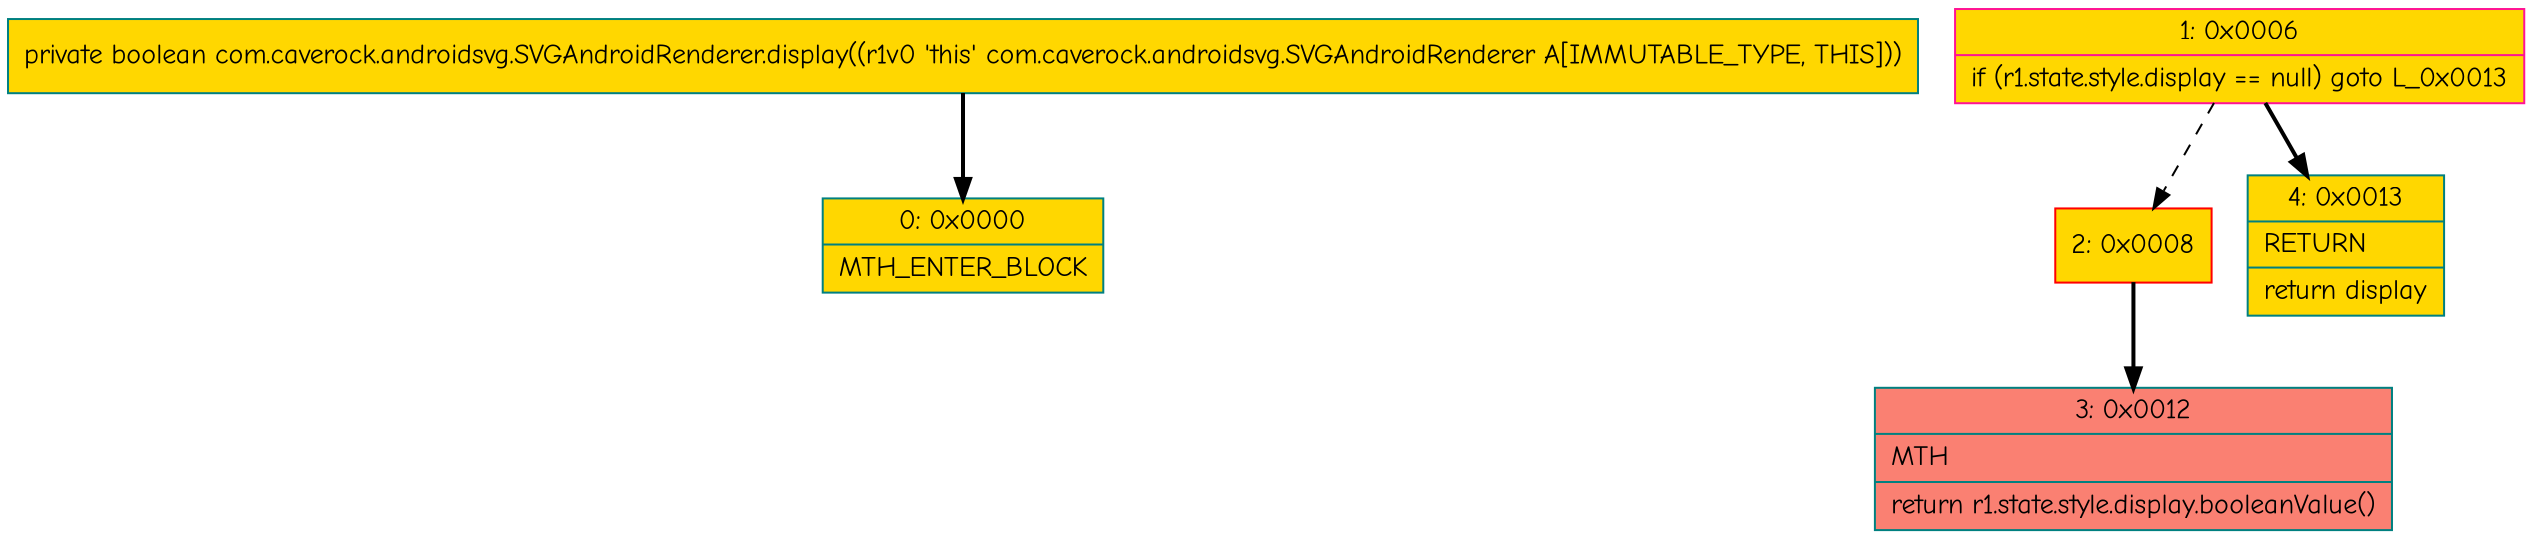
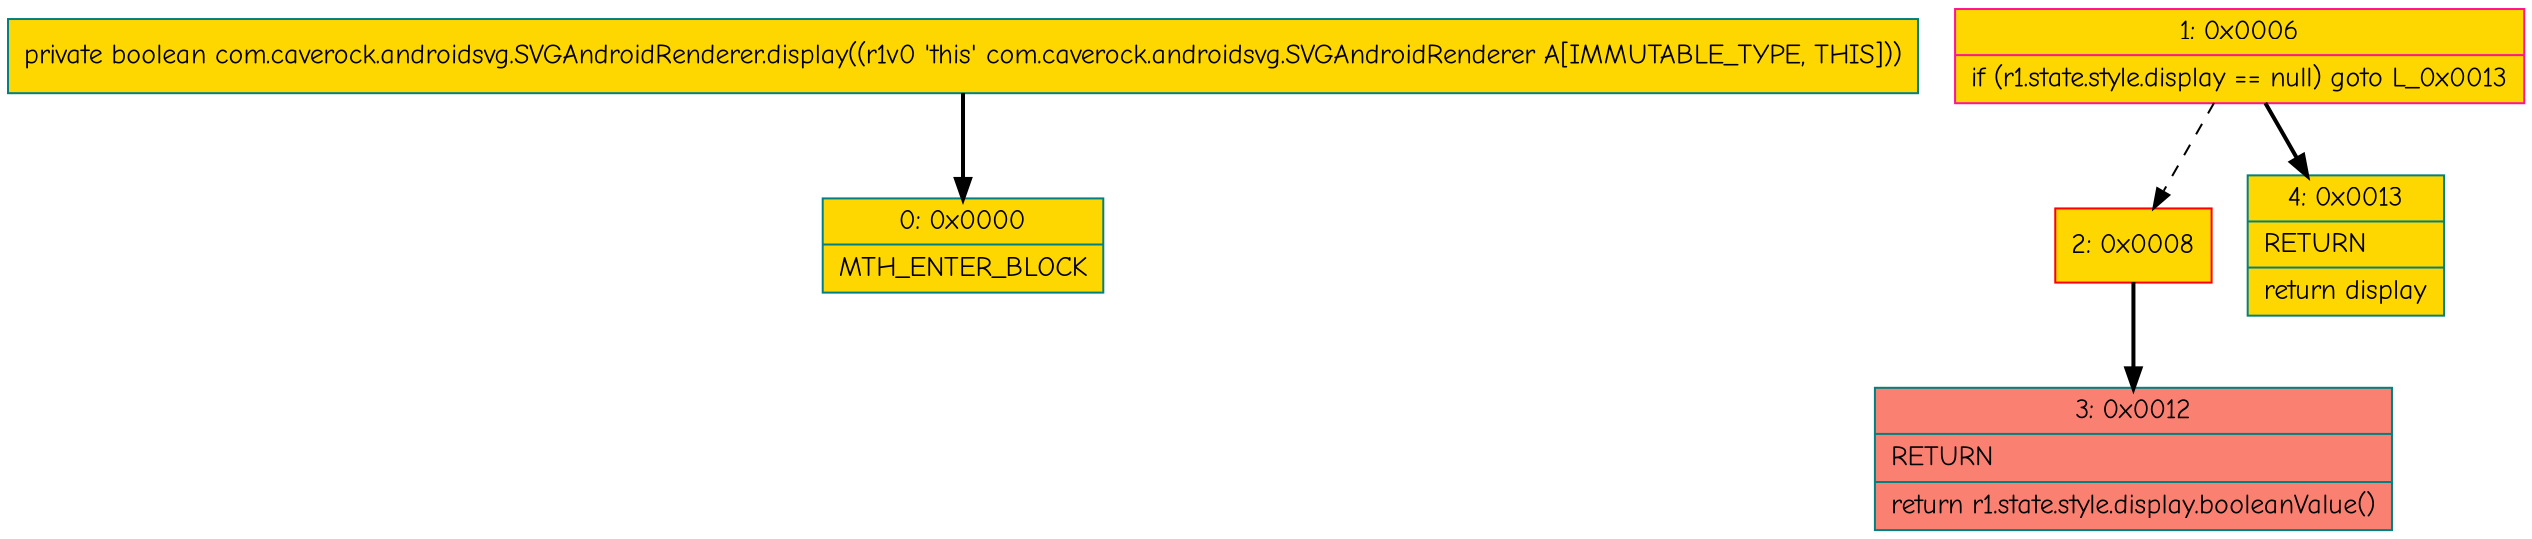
(1920, 457) -> (1943, 457)
